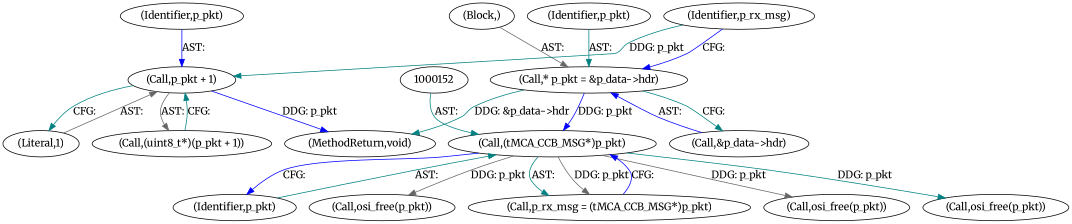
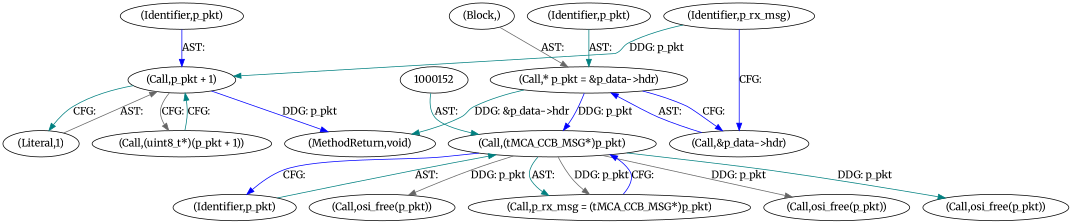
(689, 53) -> (739, 76)
(682, 104) -> (682, 104)
(174, 112) -> (174, 112)
